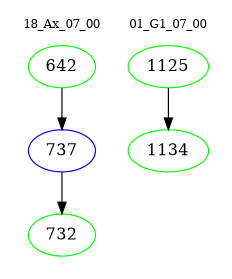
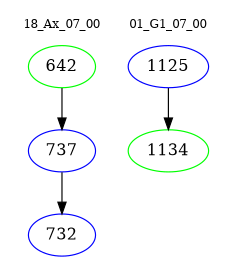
(168, 67) -> (168, 67)
(62, 235) -> (62, 235)
